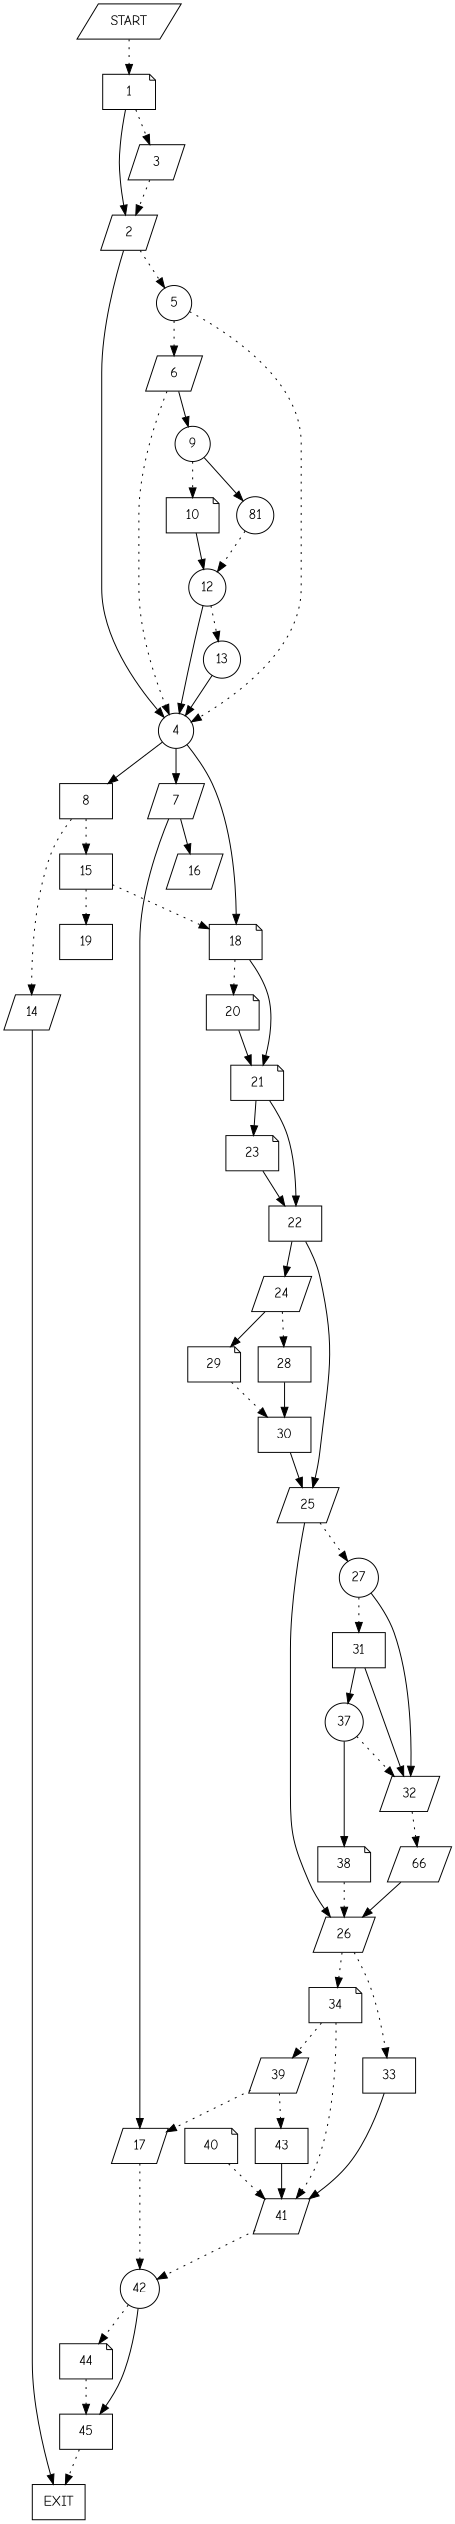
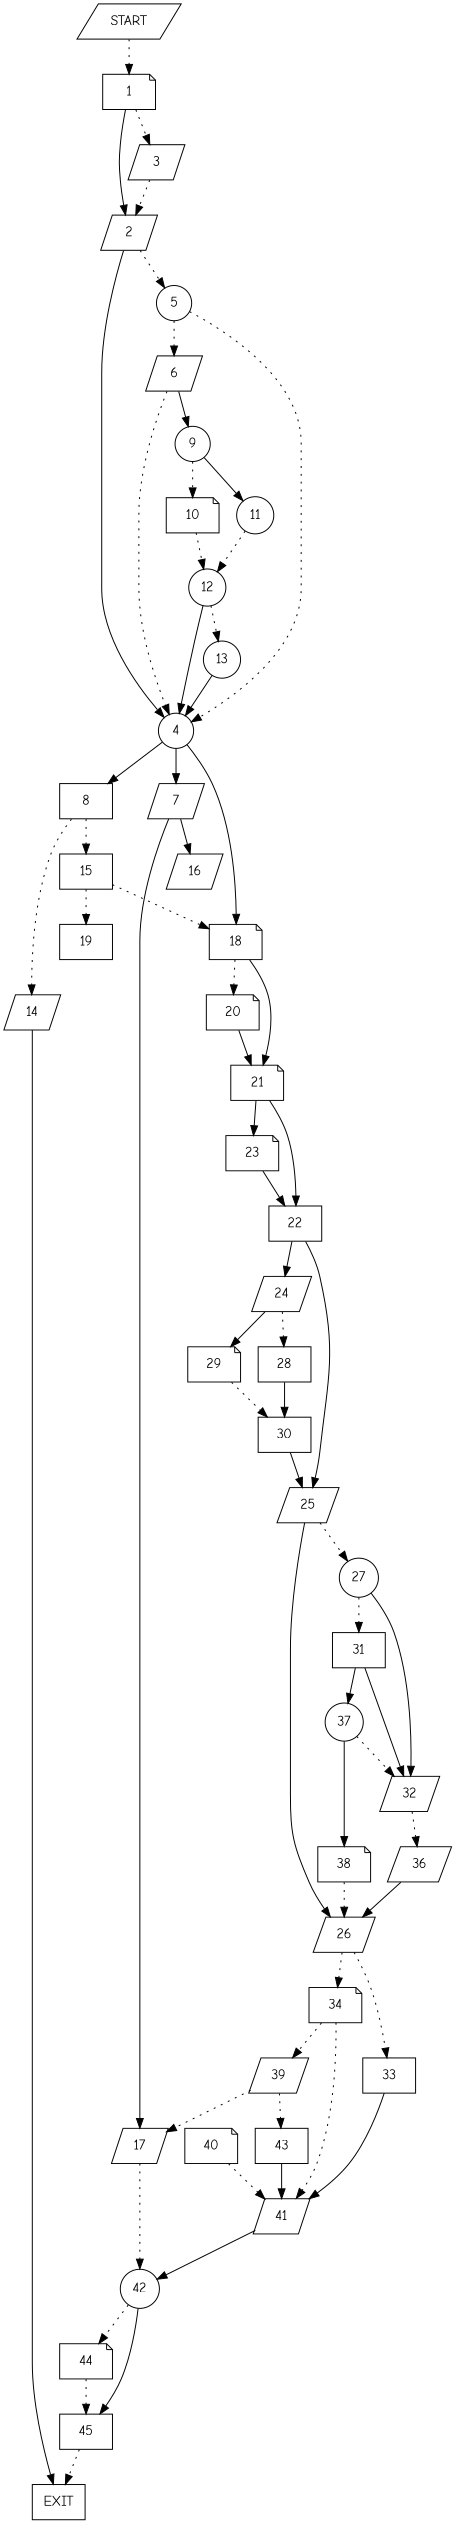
(255, 515) -> (255, 515)
(199, 546) -> (199, 546)
(419, 1864) -> (419, 1864)
(211, 2253) -> (211, 2253)
